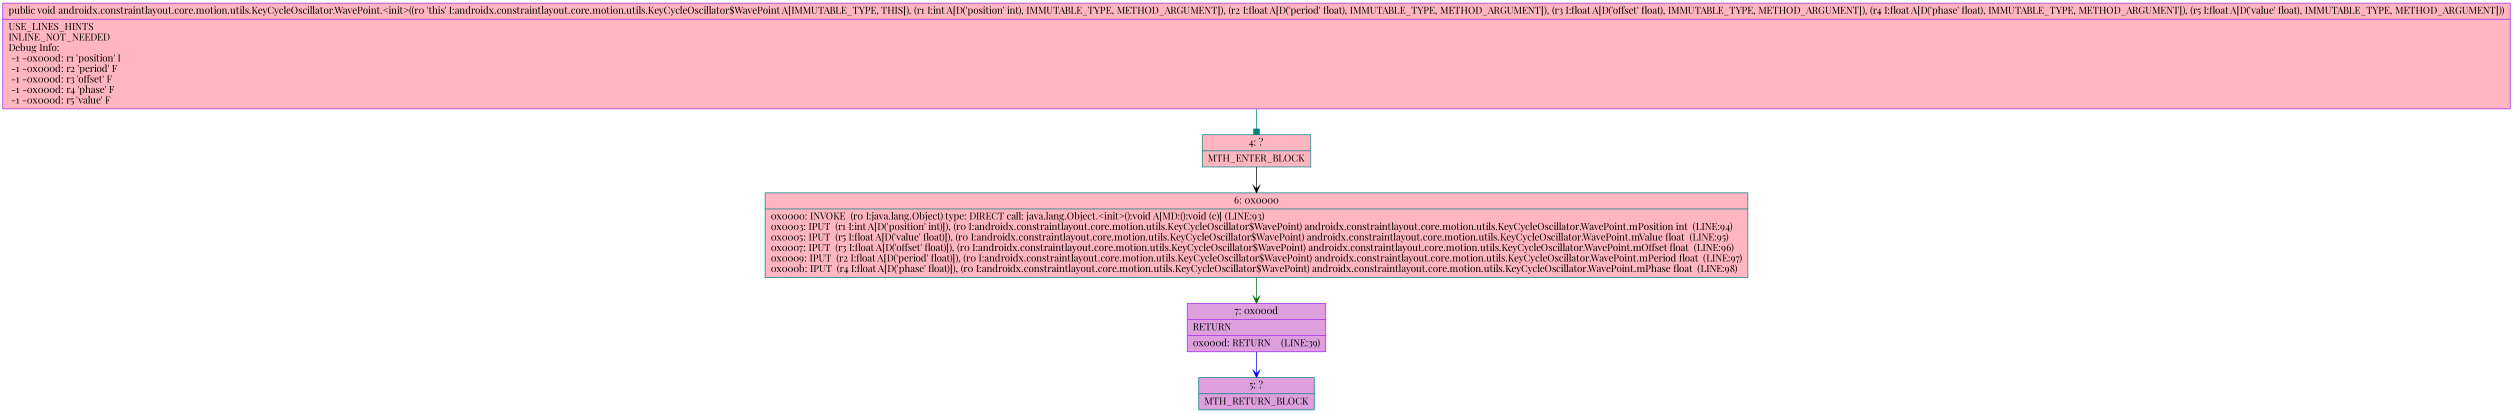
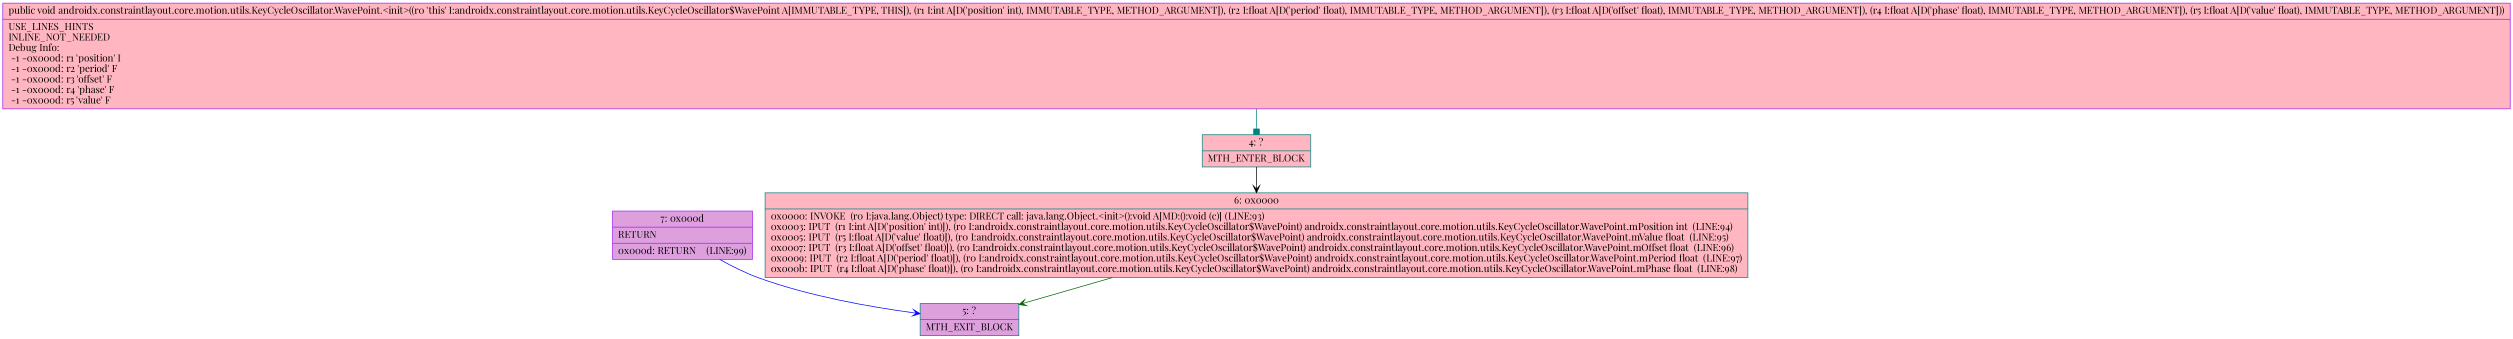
(1256, 287) -> (1069, 290)
(1256, 343) -> (682, 251)
(1256, 401) -> (969, 327)
